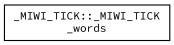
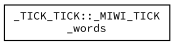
(87, 23) -> (87, 23)
